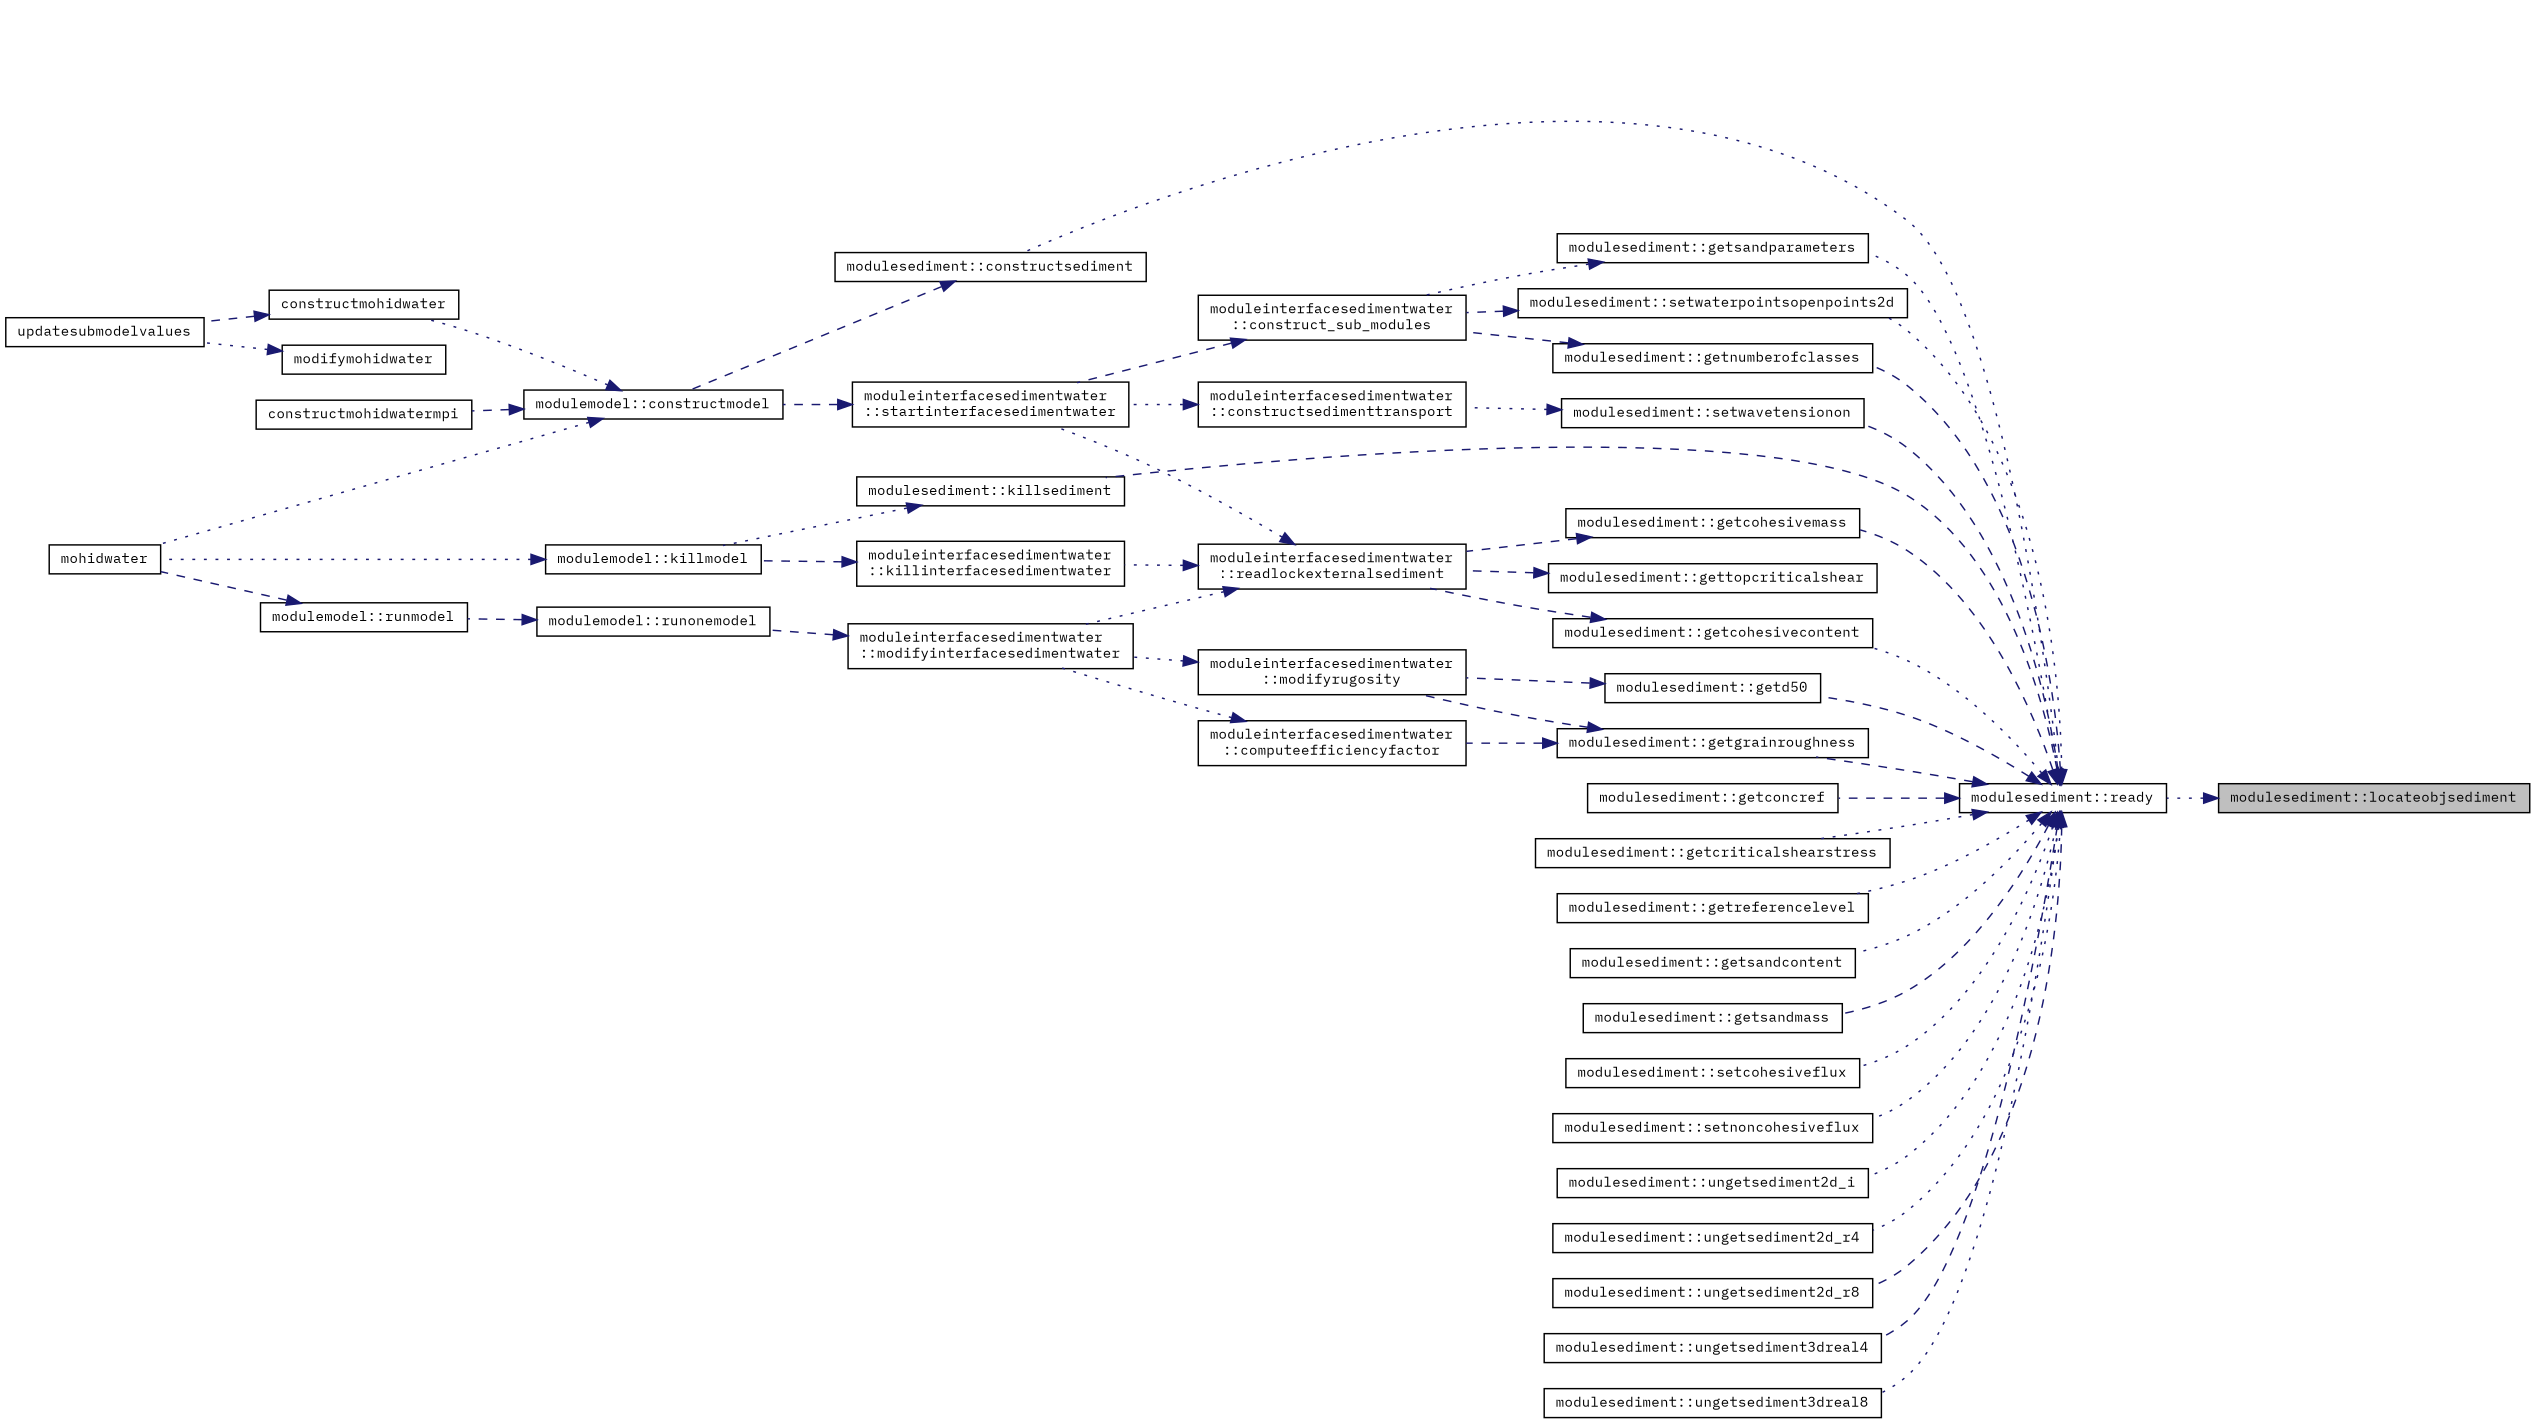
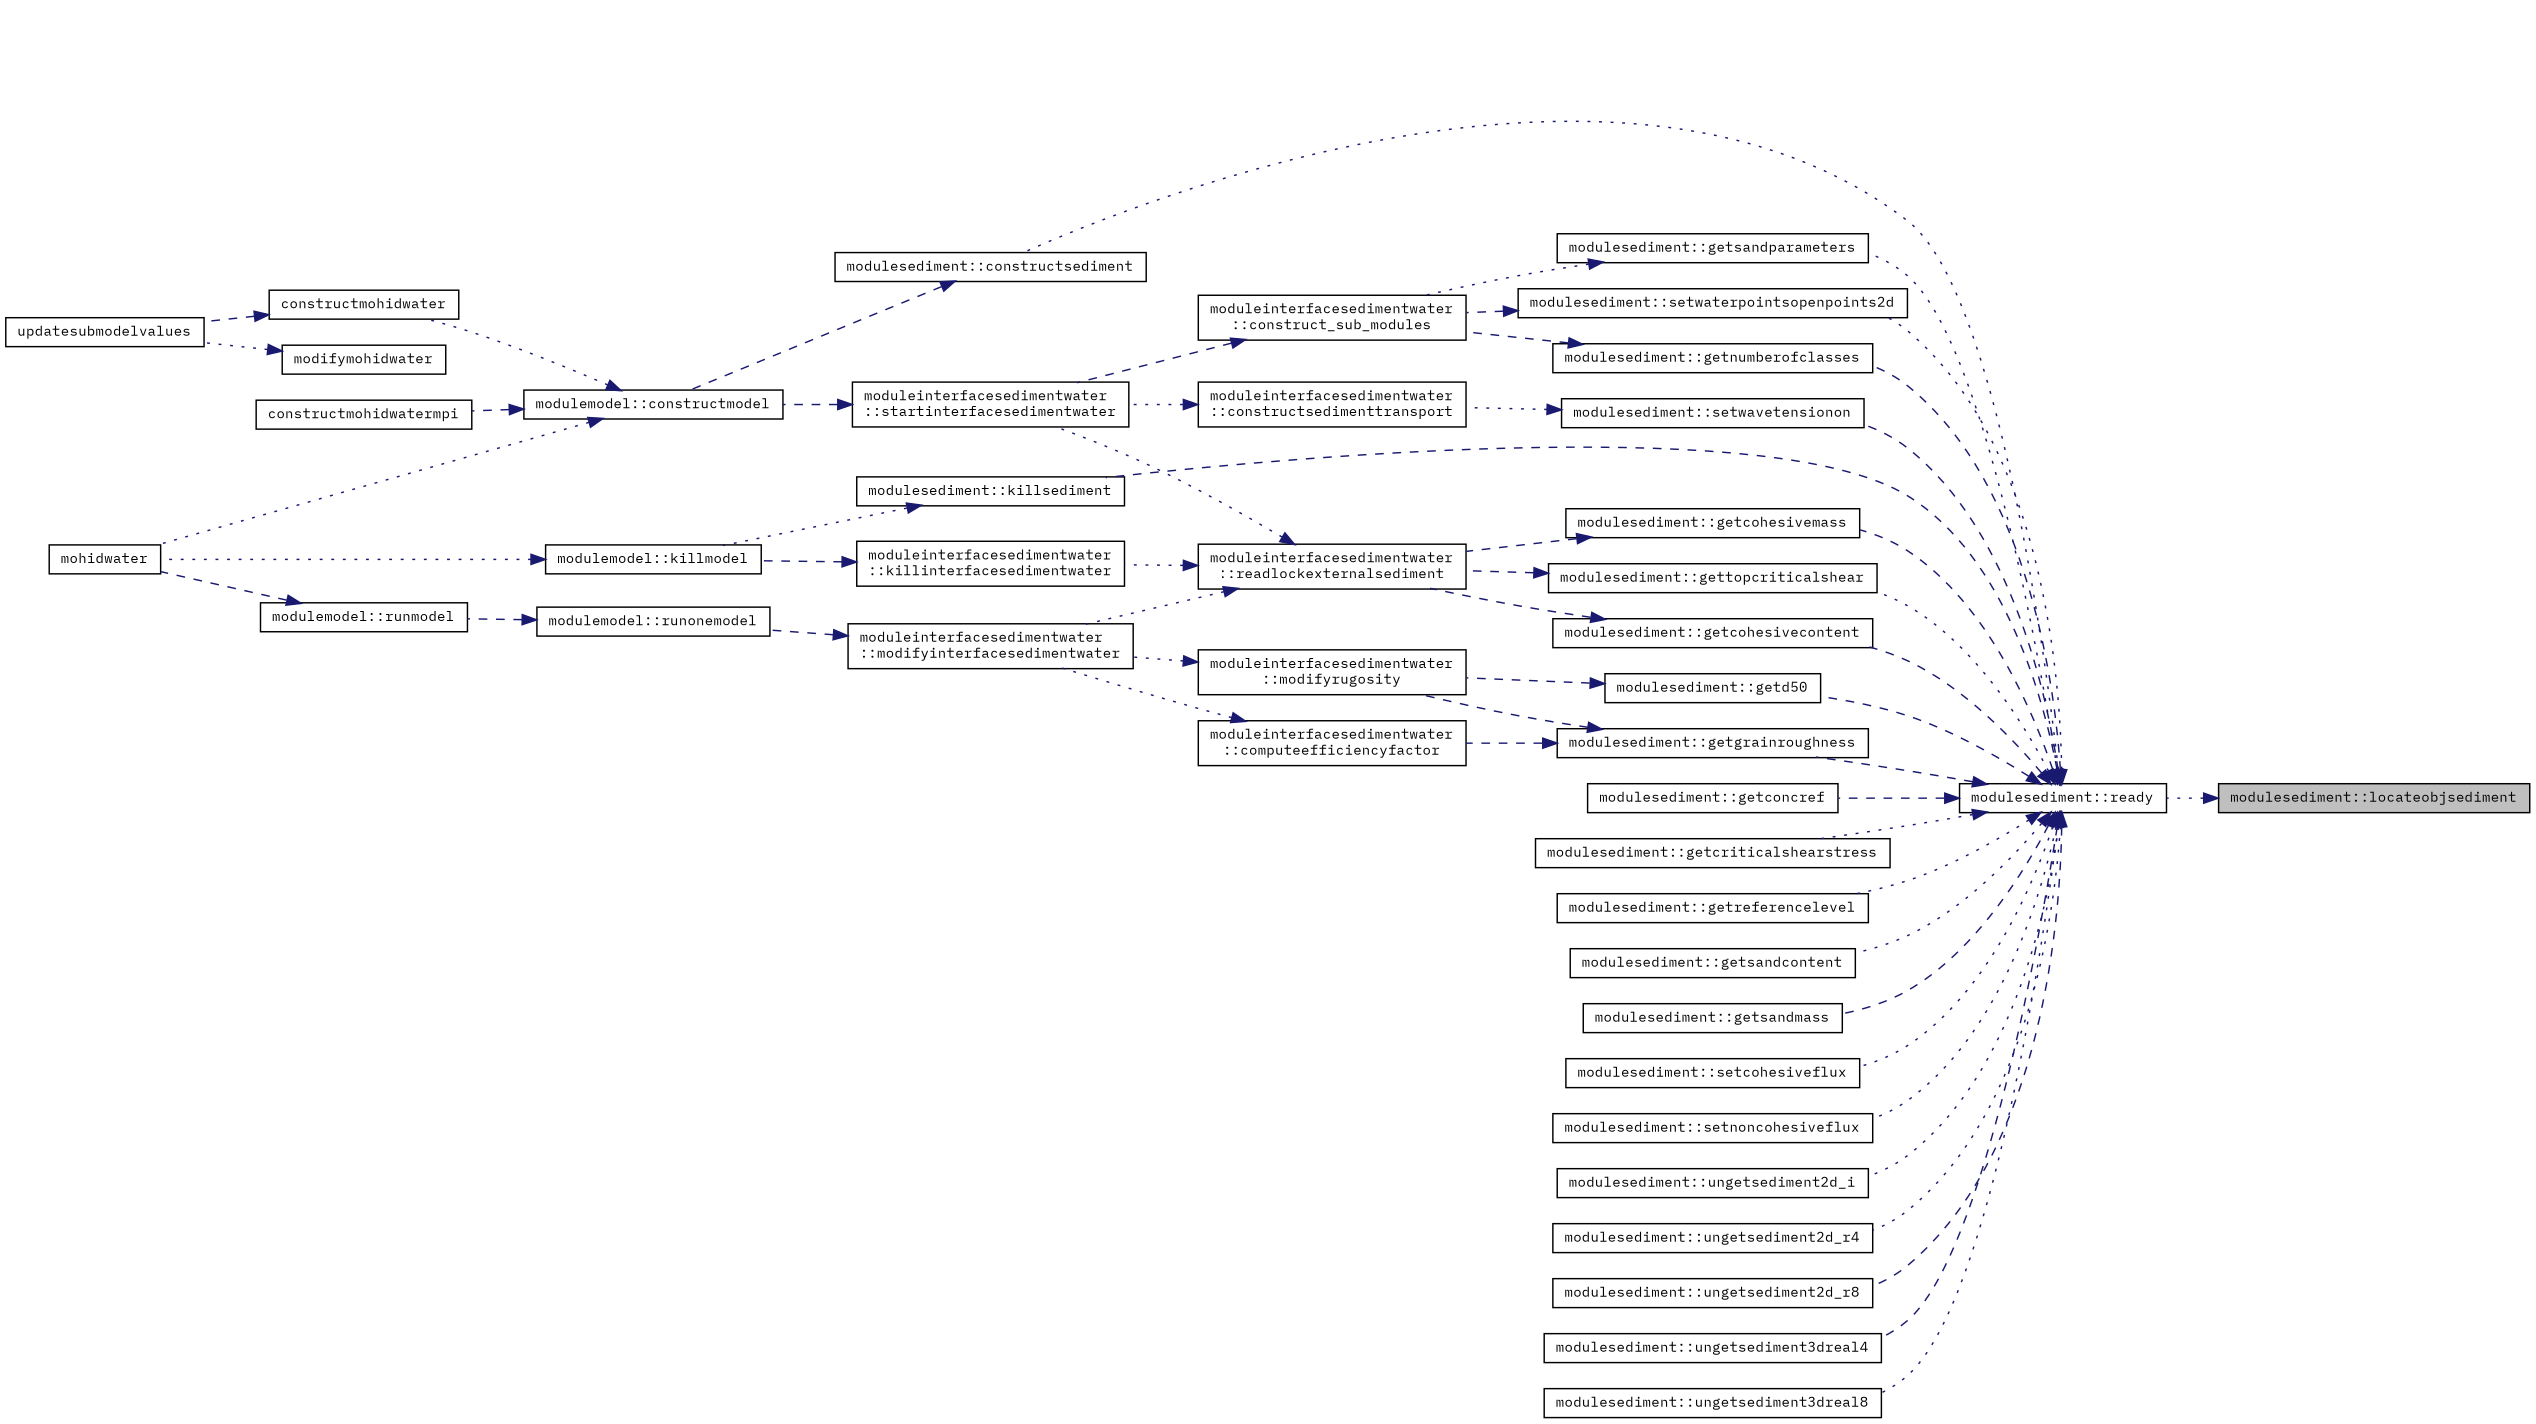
none -> (1978, 666)
(1965, 697) -> (1965, 697)
